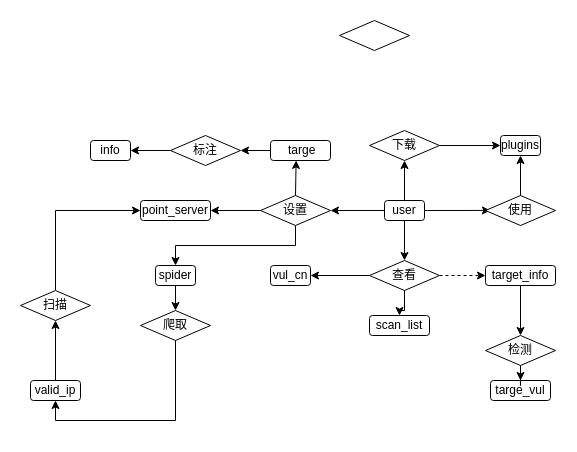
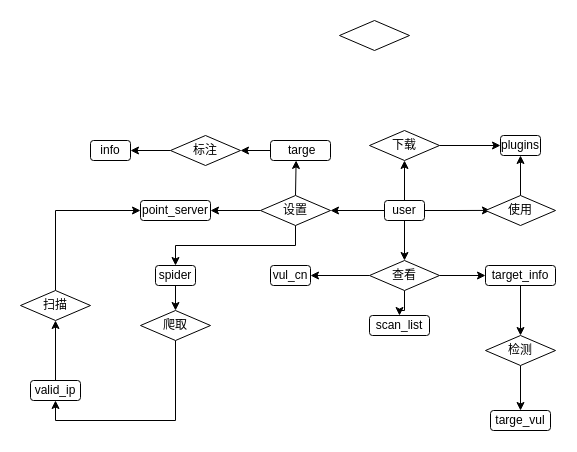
(458, 276) -> (458, 276)
(521, 391) -> (521, 421)
